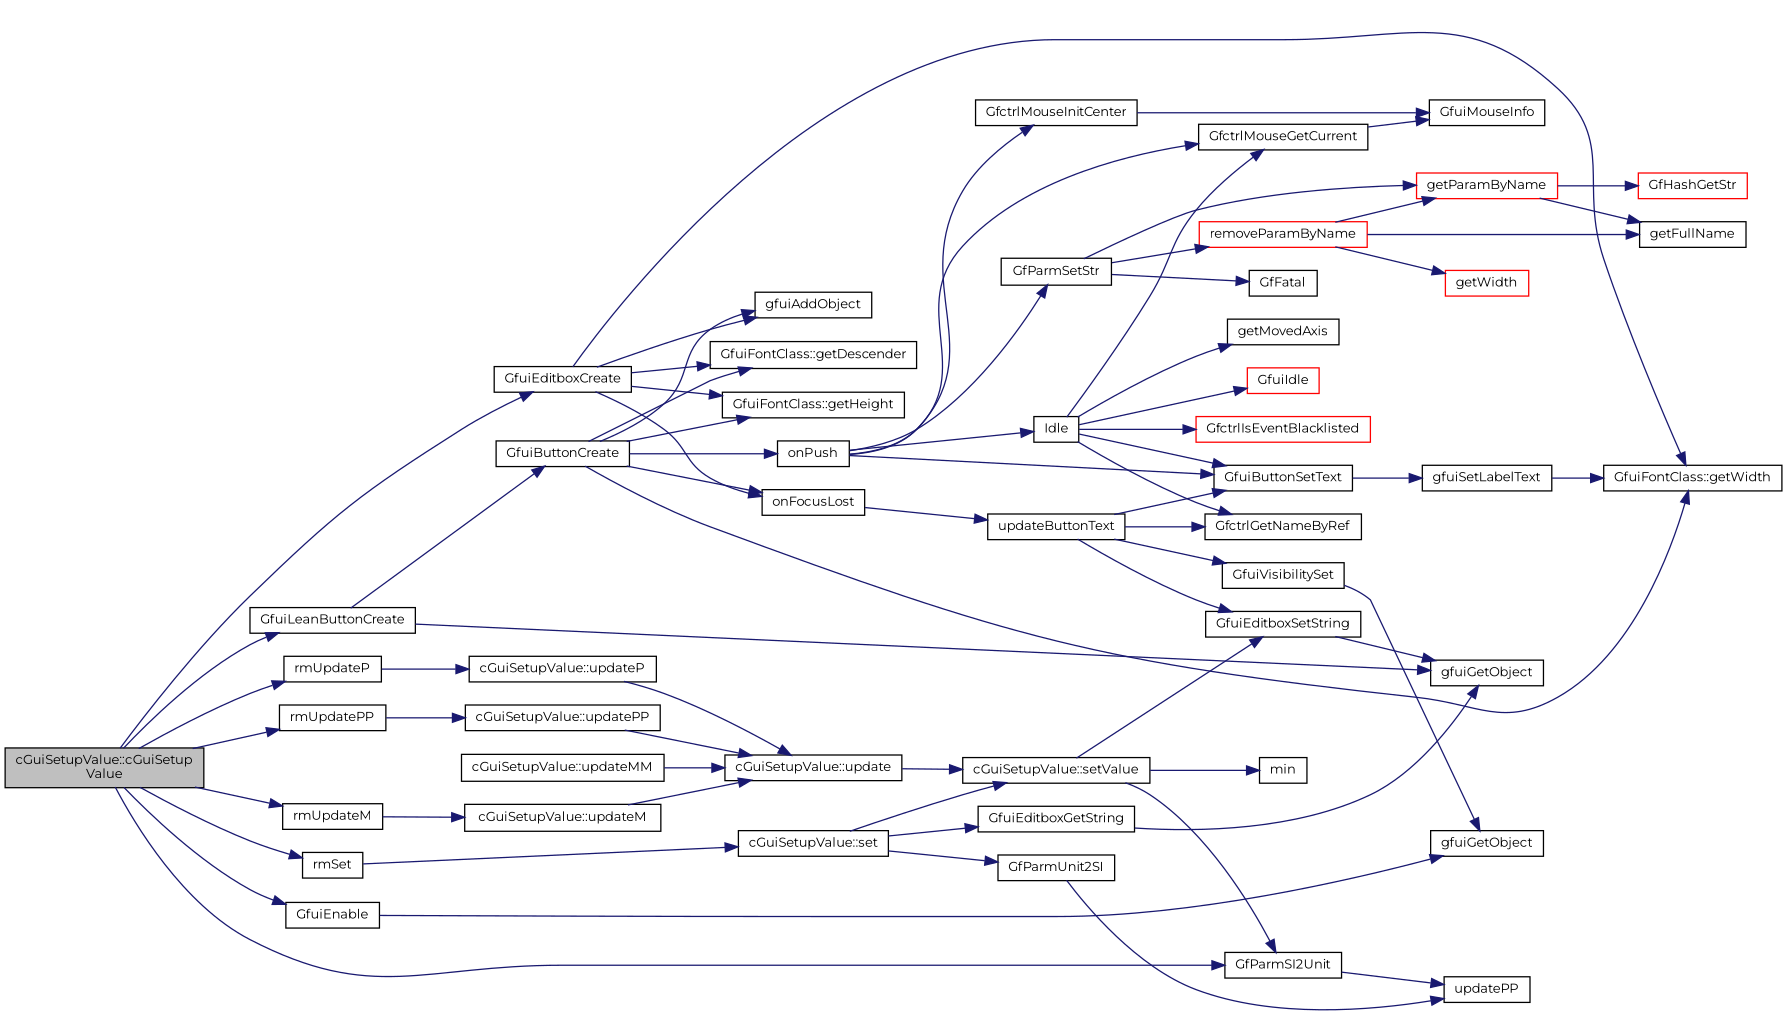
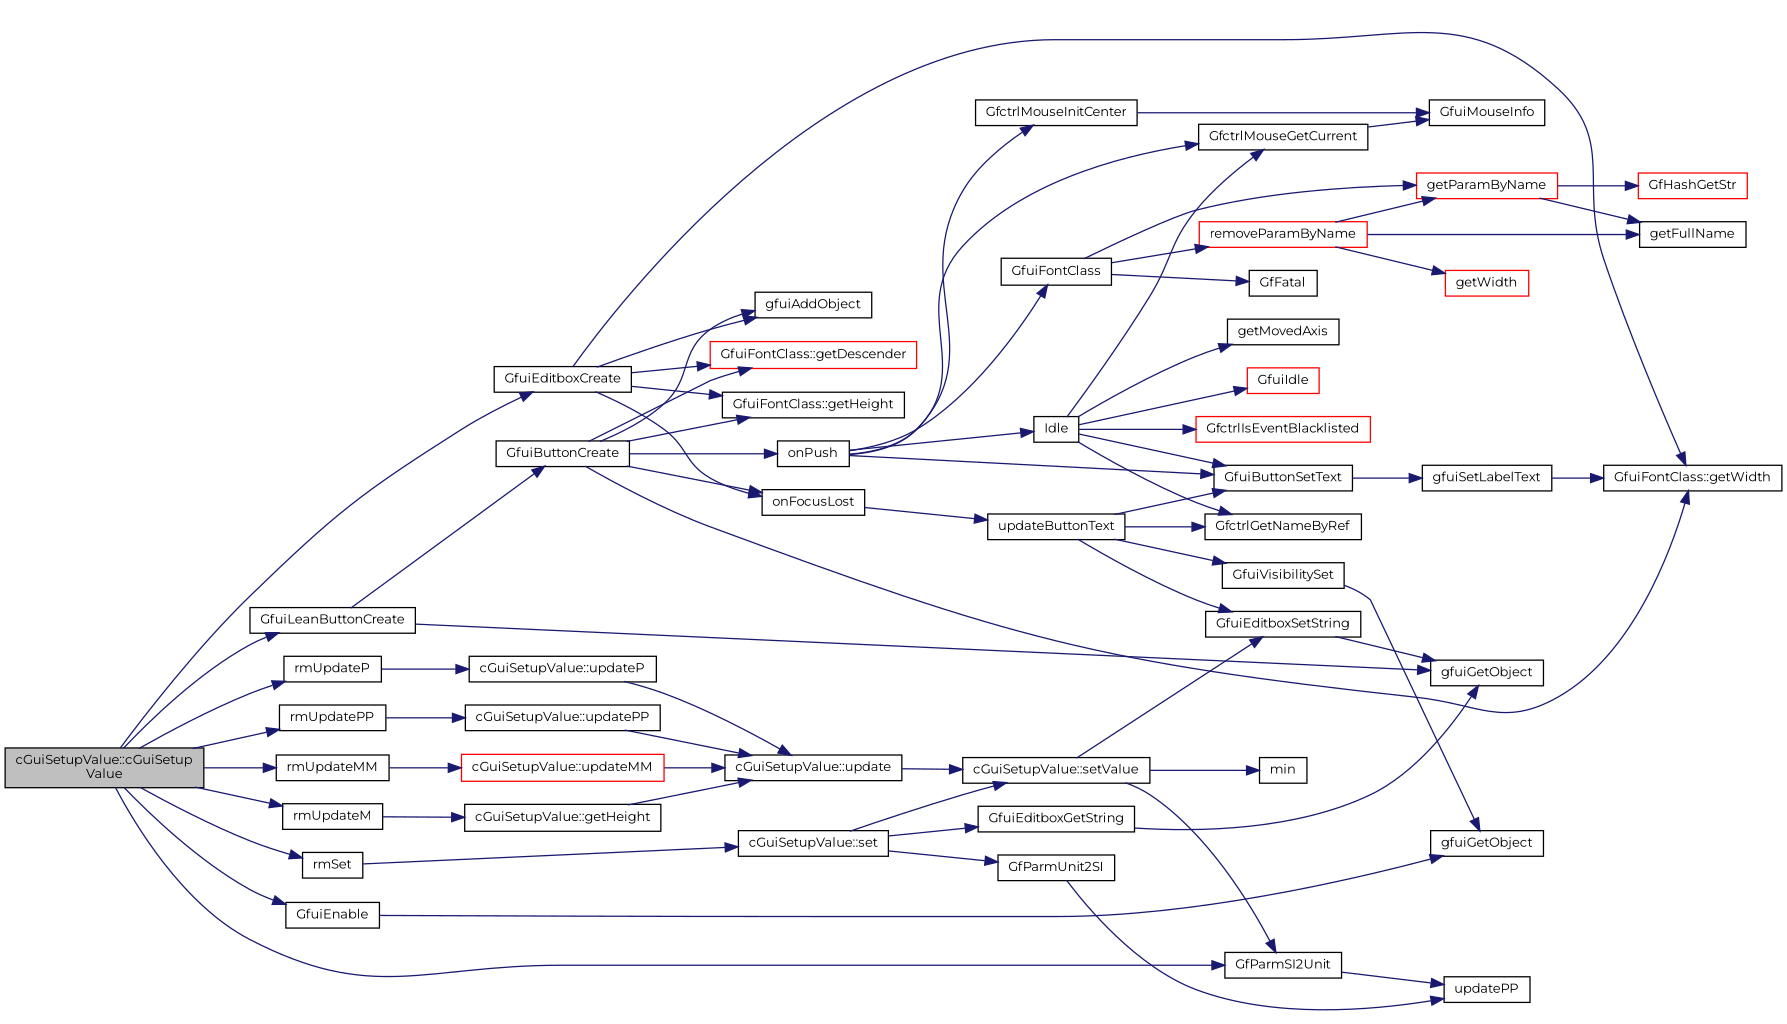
(1056, 272) -> (1056, 272)
(813, 355) -> (813, 355)
none -> (333, 768)
(563, 768) -> (563, 768)
(563, 818) -> (563, 818)
